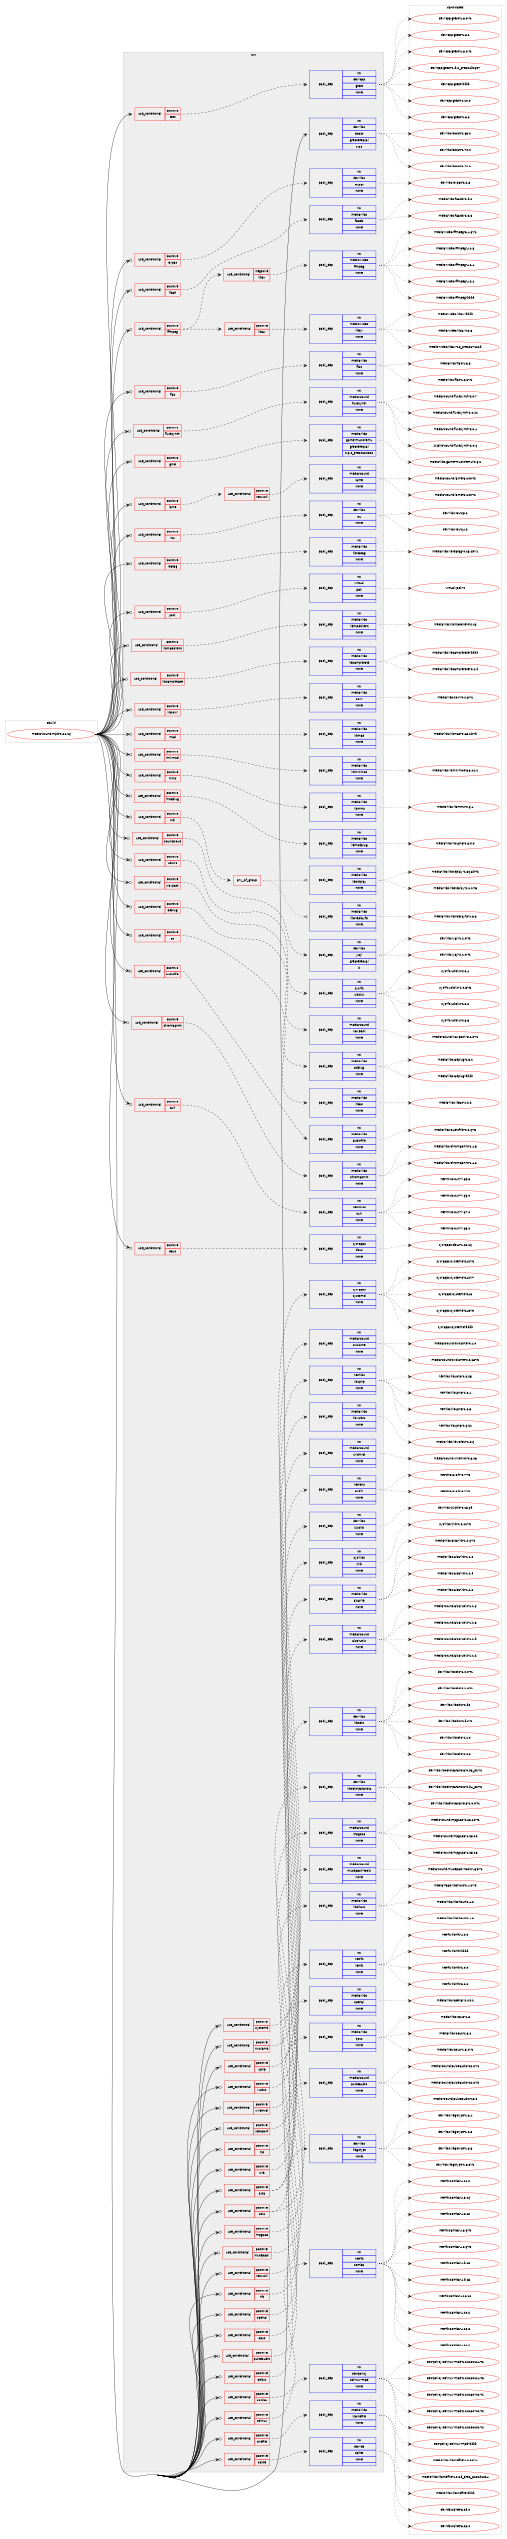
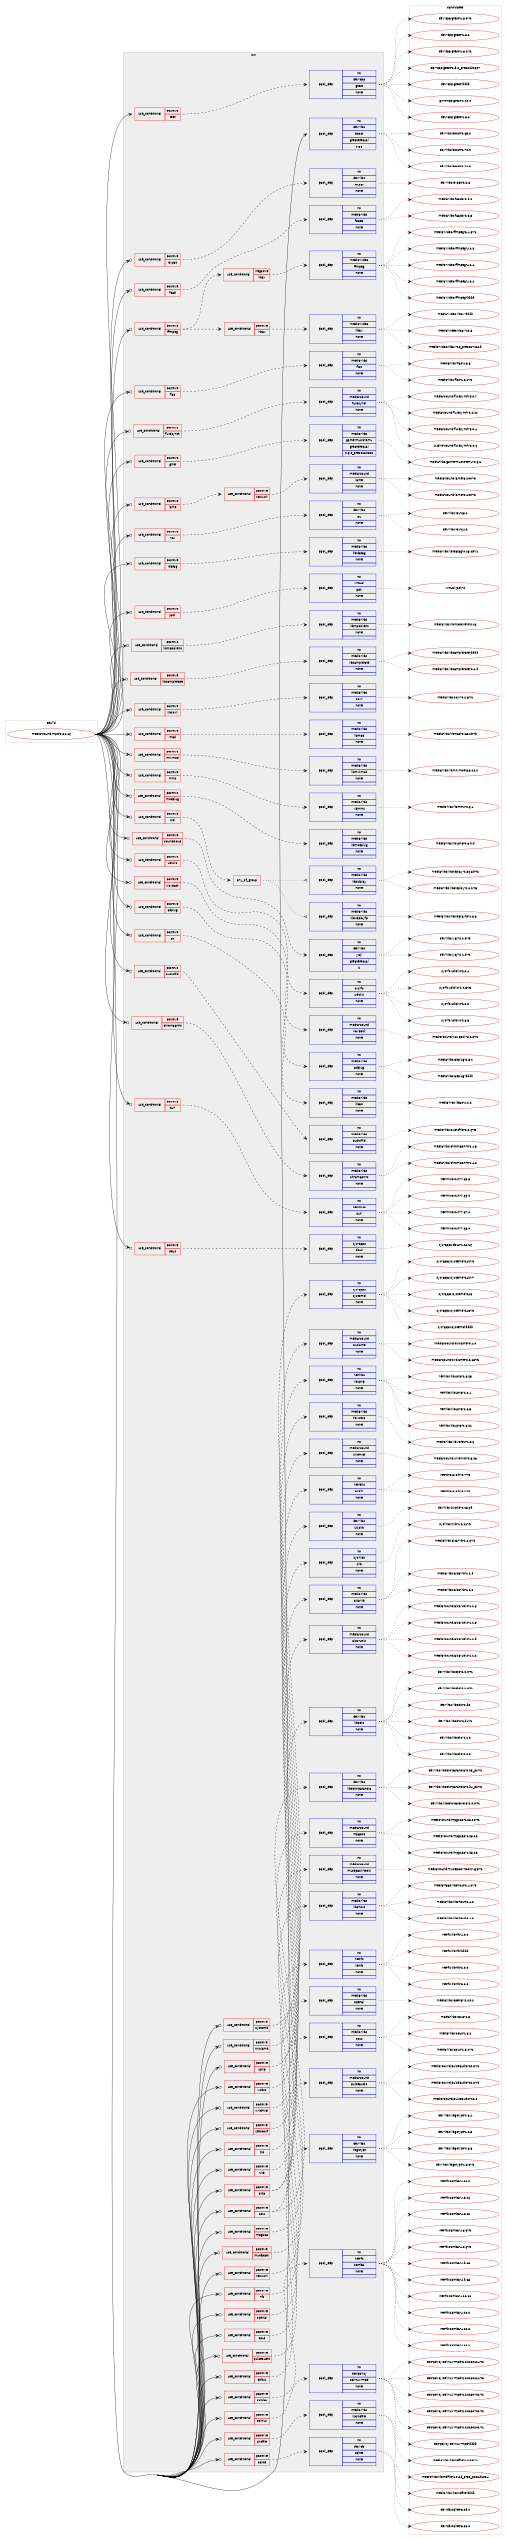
(455, 101) -> (455, 101)
(455, 1557) -> none
